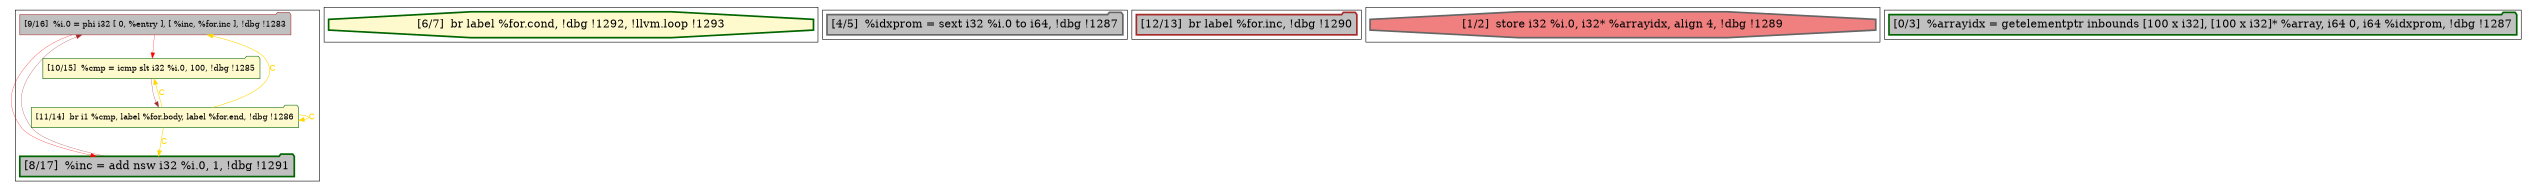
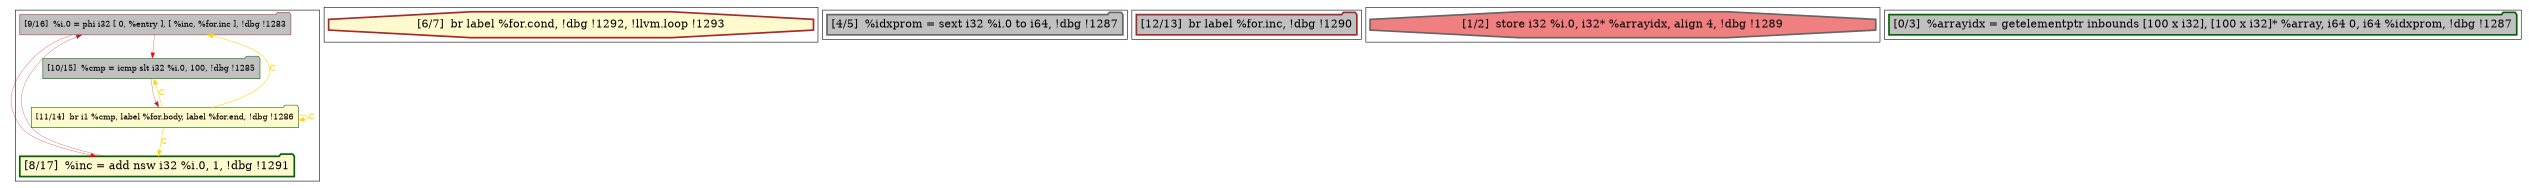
(571, 25) -> (571, 25)
(151, 69) -> (151, 69)
(157, 166) -> (157, 166)
